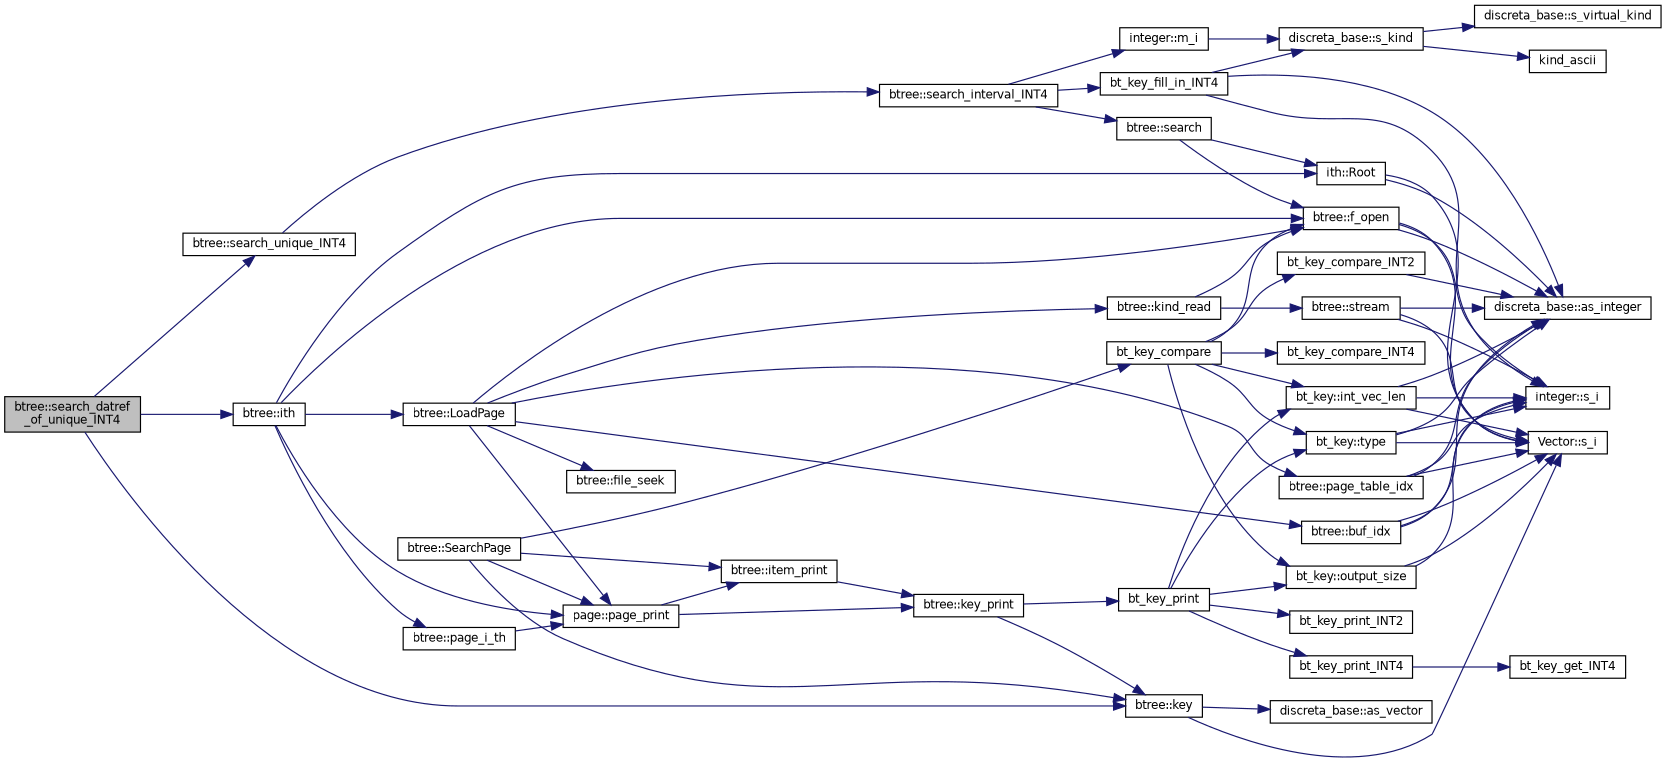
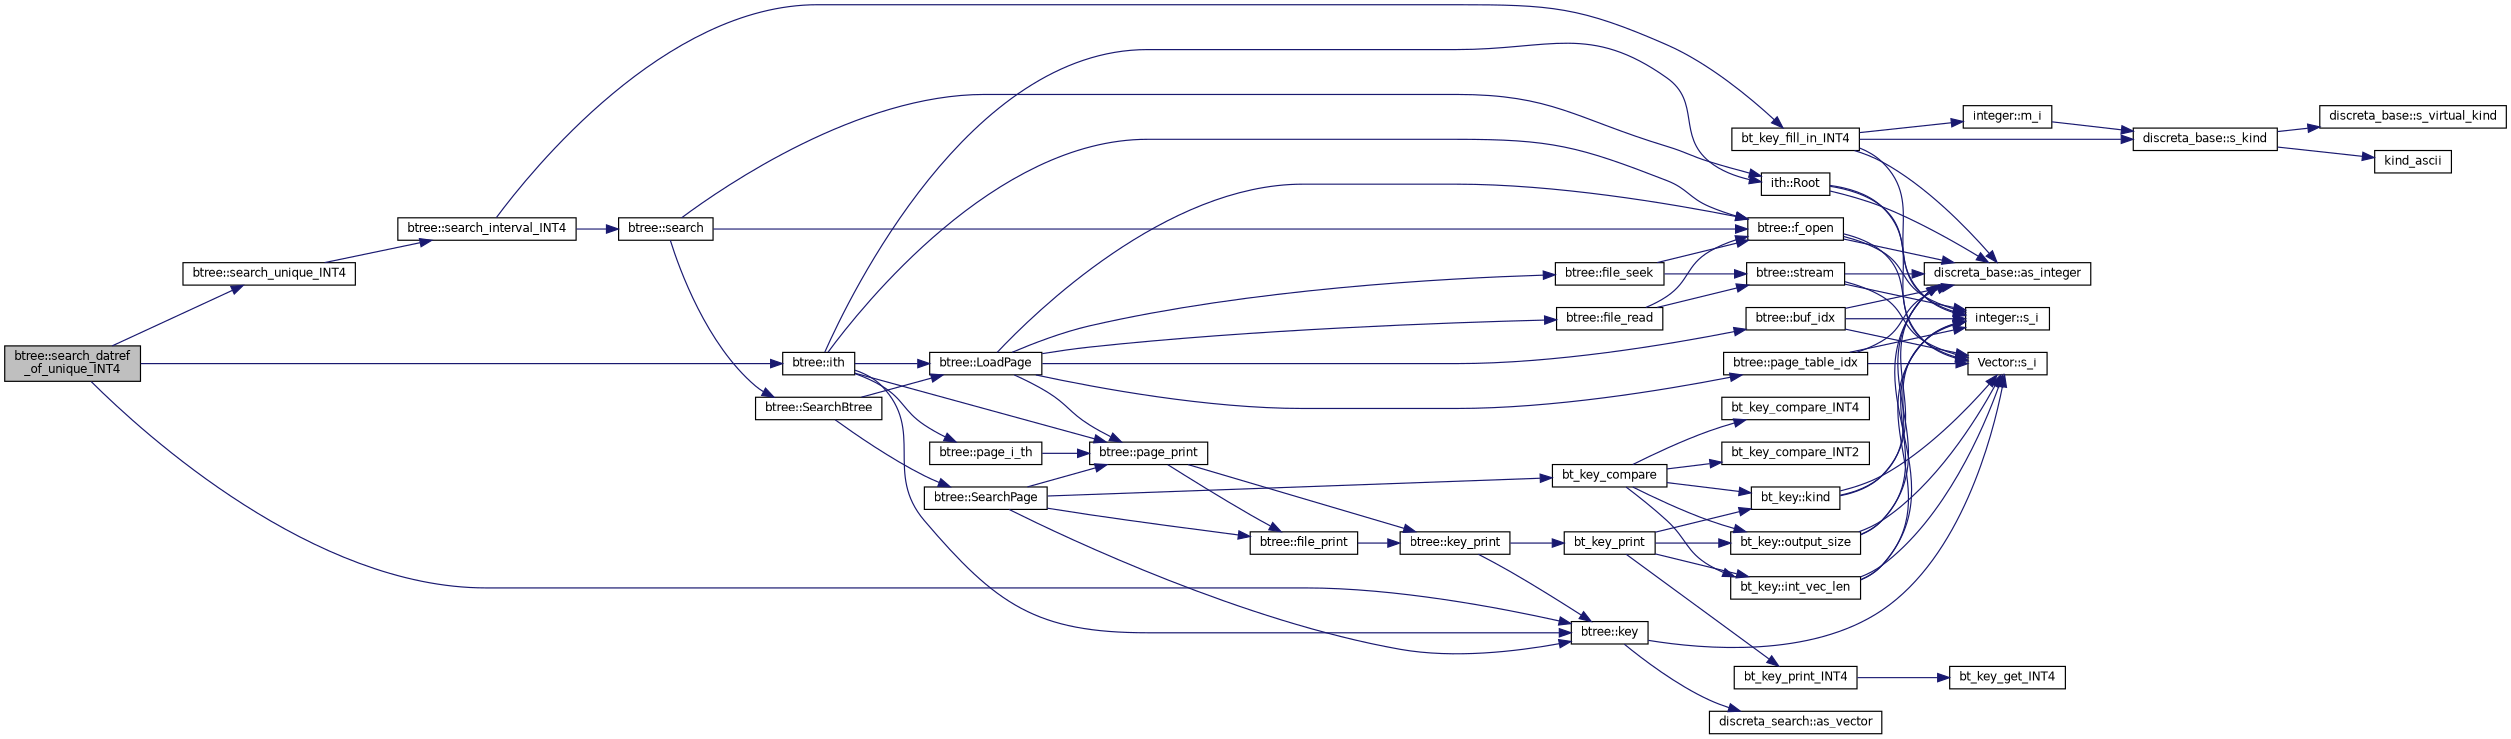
(1061, 69) -> (1905, 128)
none -> (1901, 240)
none -> (1700, 274)
(1249, 283) -> (1695, 253)
(1444, 283) -> (1905, 418)
(1164, 308) -> (1610, 319)
none -> (819, 408)
(1351, 443) -> (1796, 498)
(779, 571) -> (1304, 543)
(621, 616) -> (1149, 453)
(1351, 622) -> none
none -> (1134, 632)
(1351, 712) -> (1796, 722)
